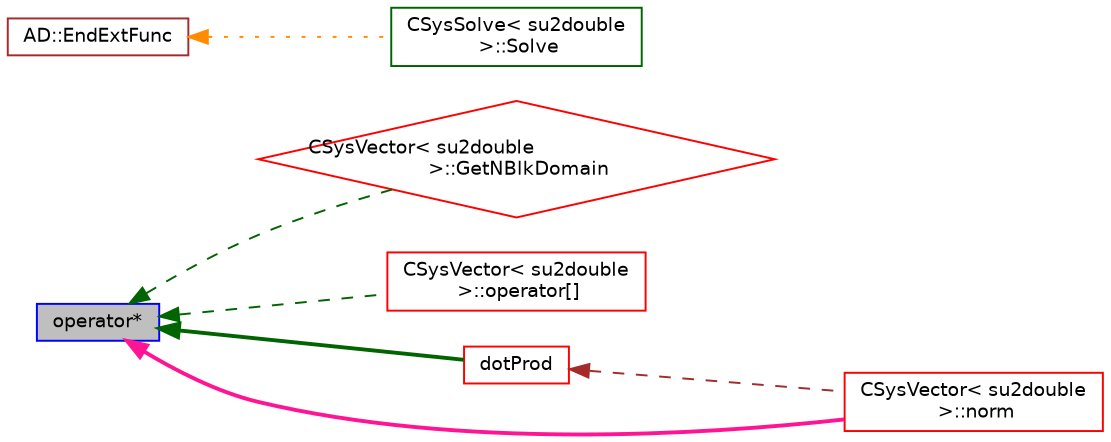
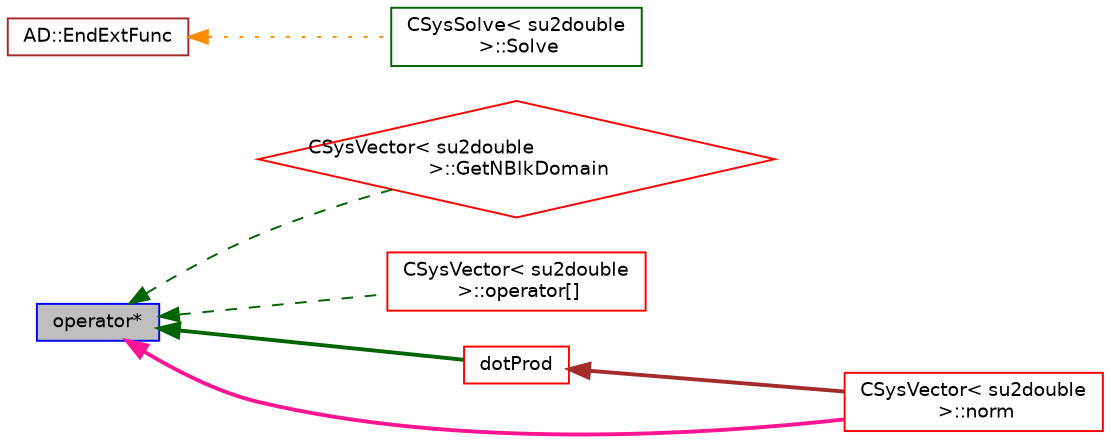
(717, 381) -> (717, 381)
